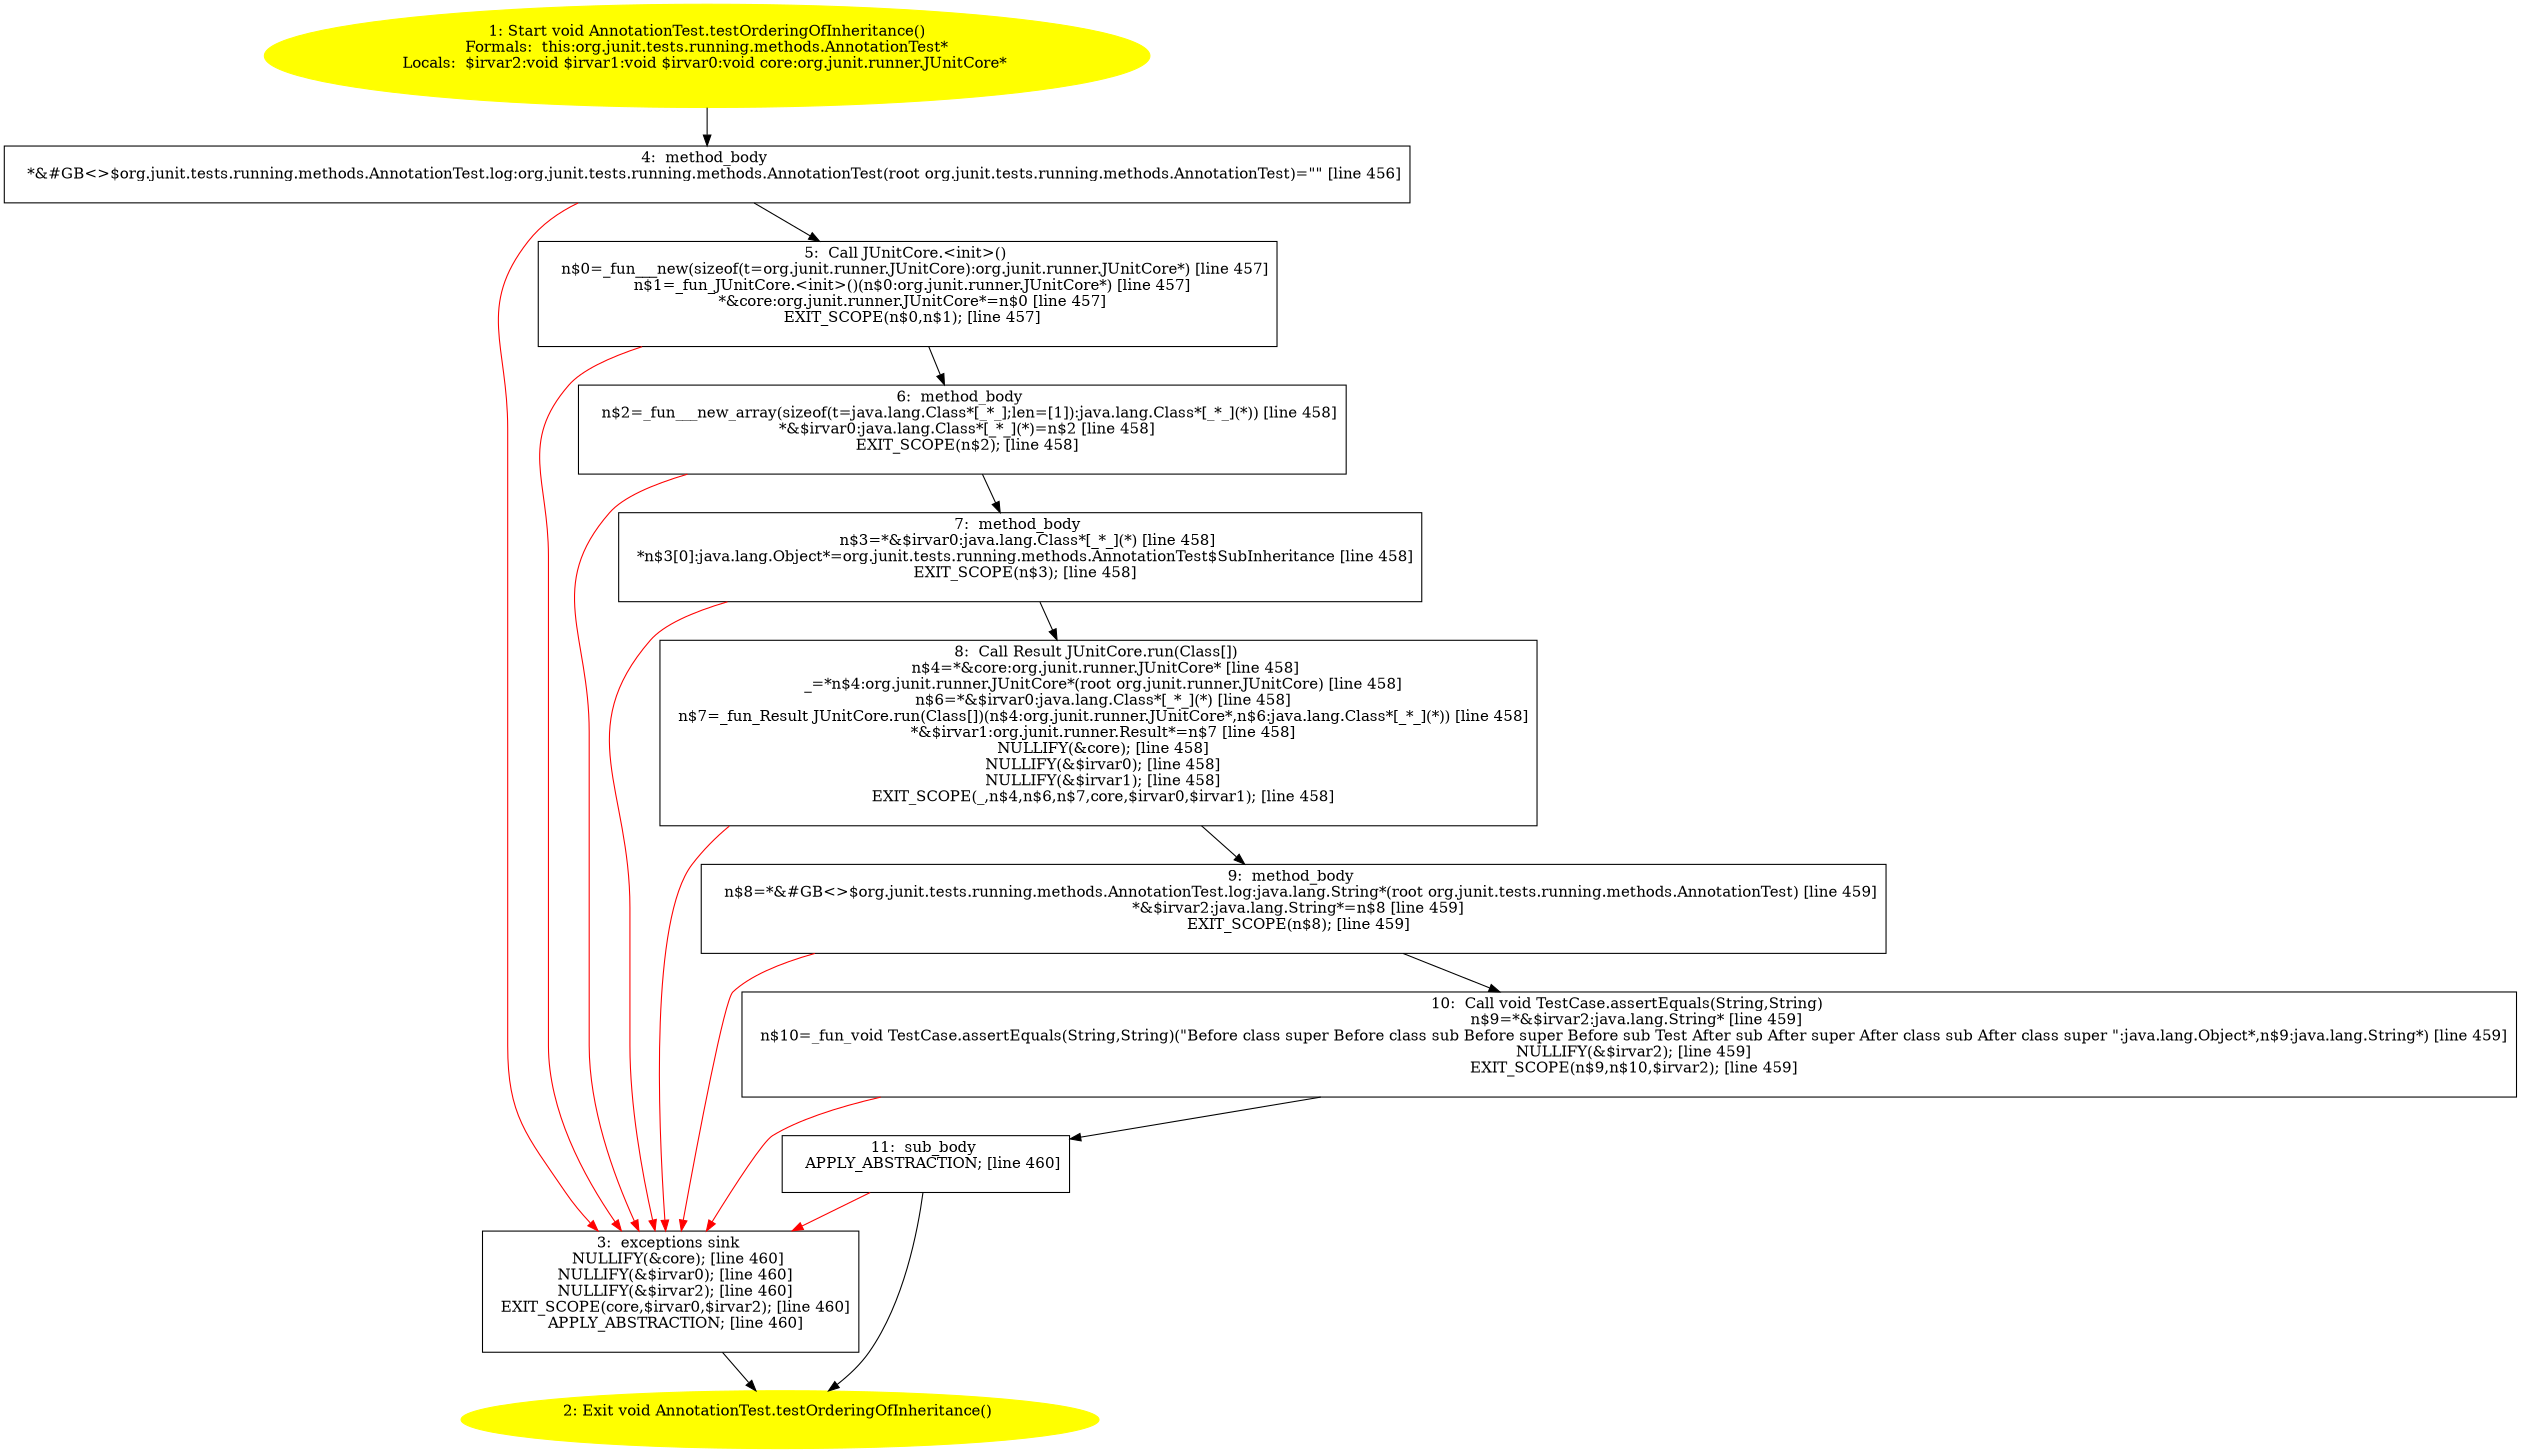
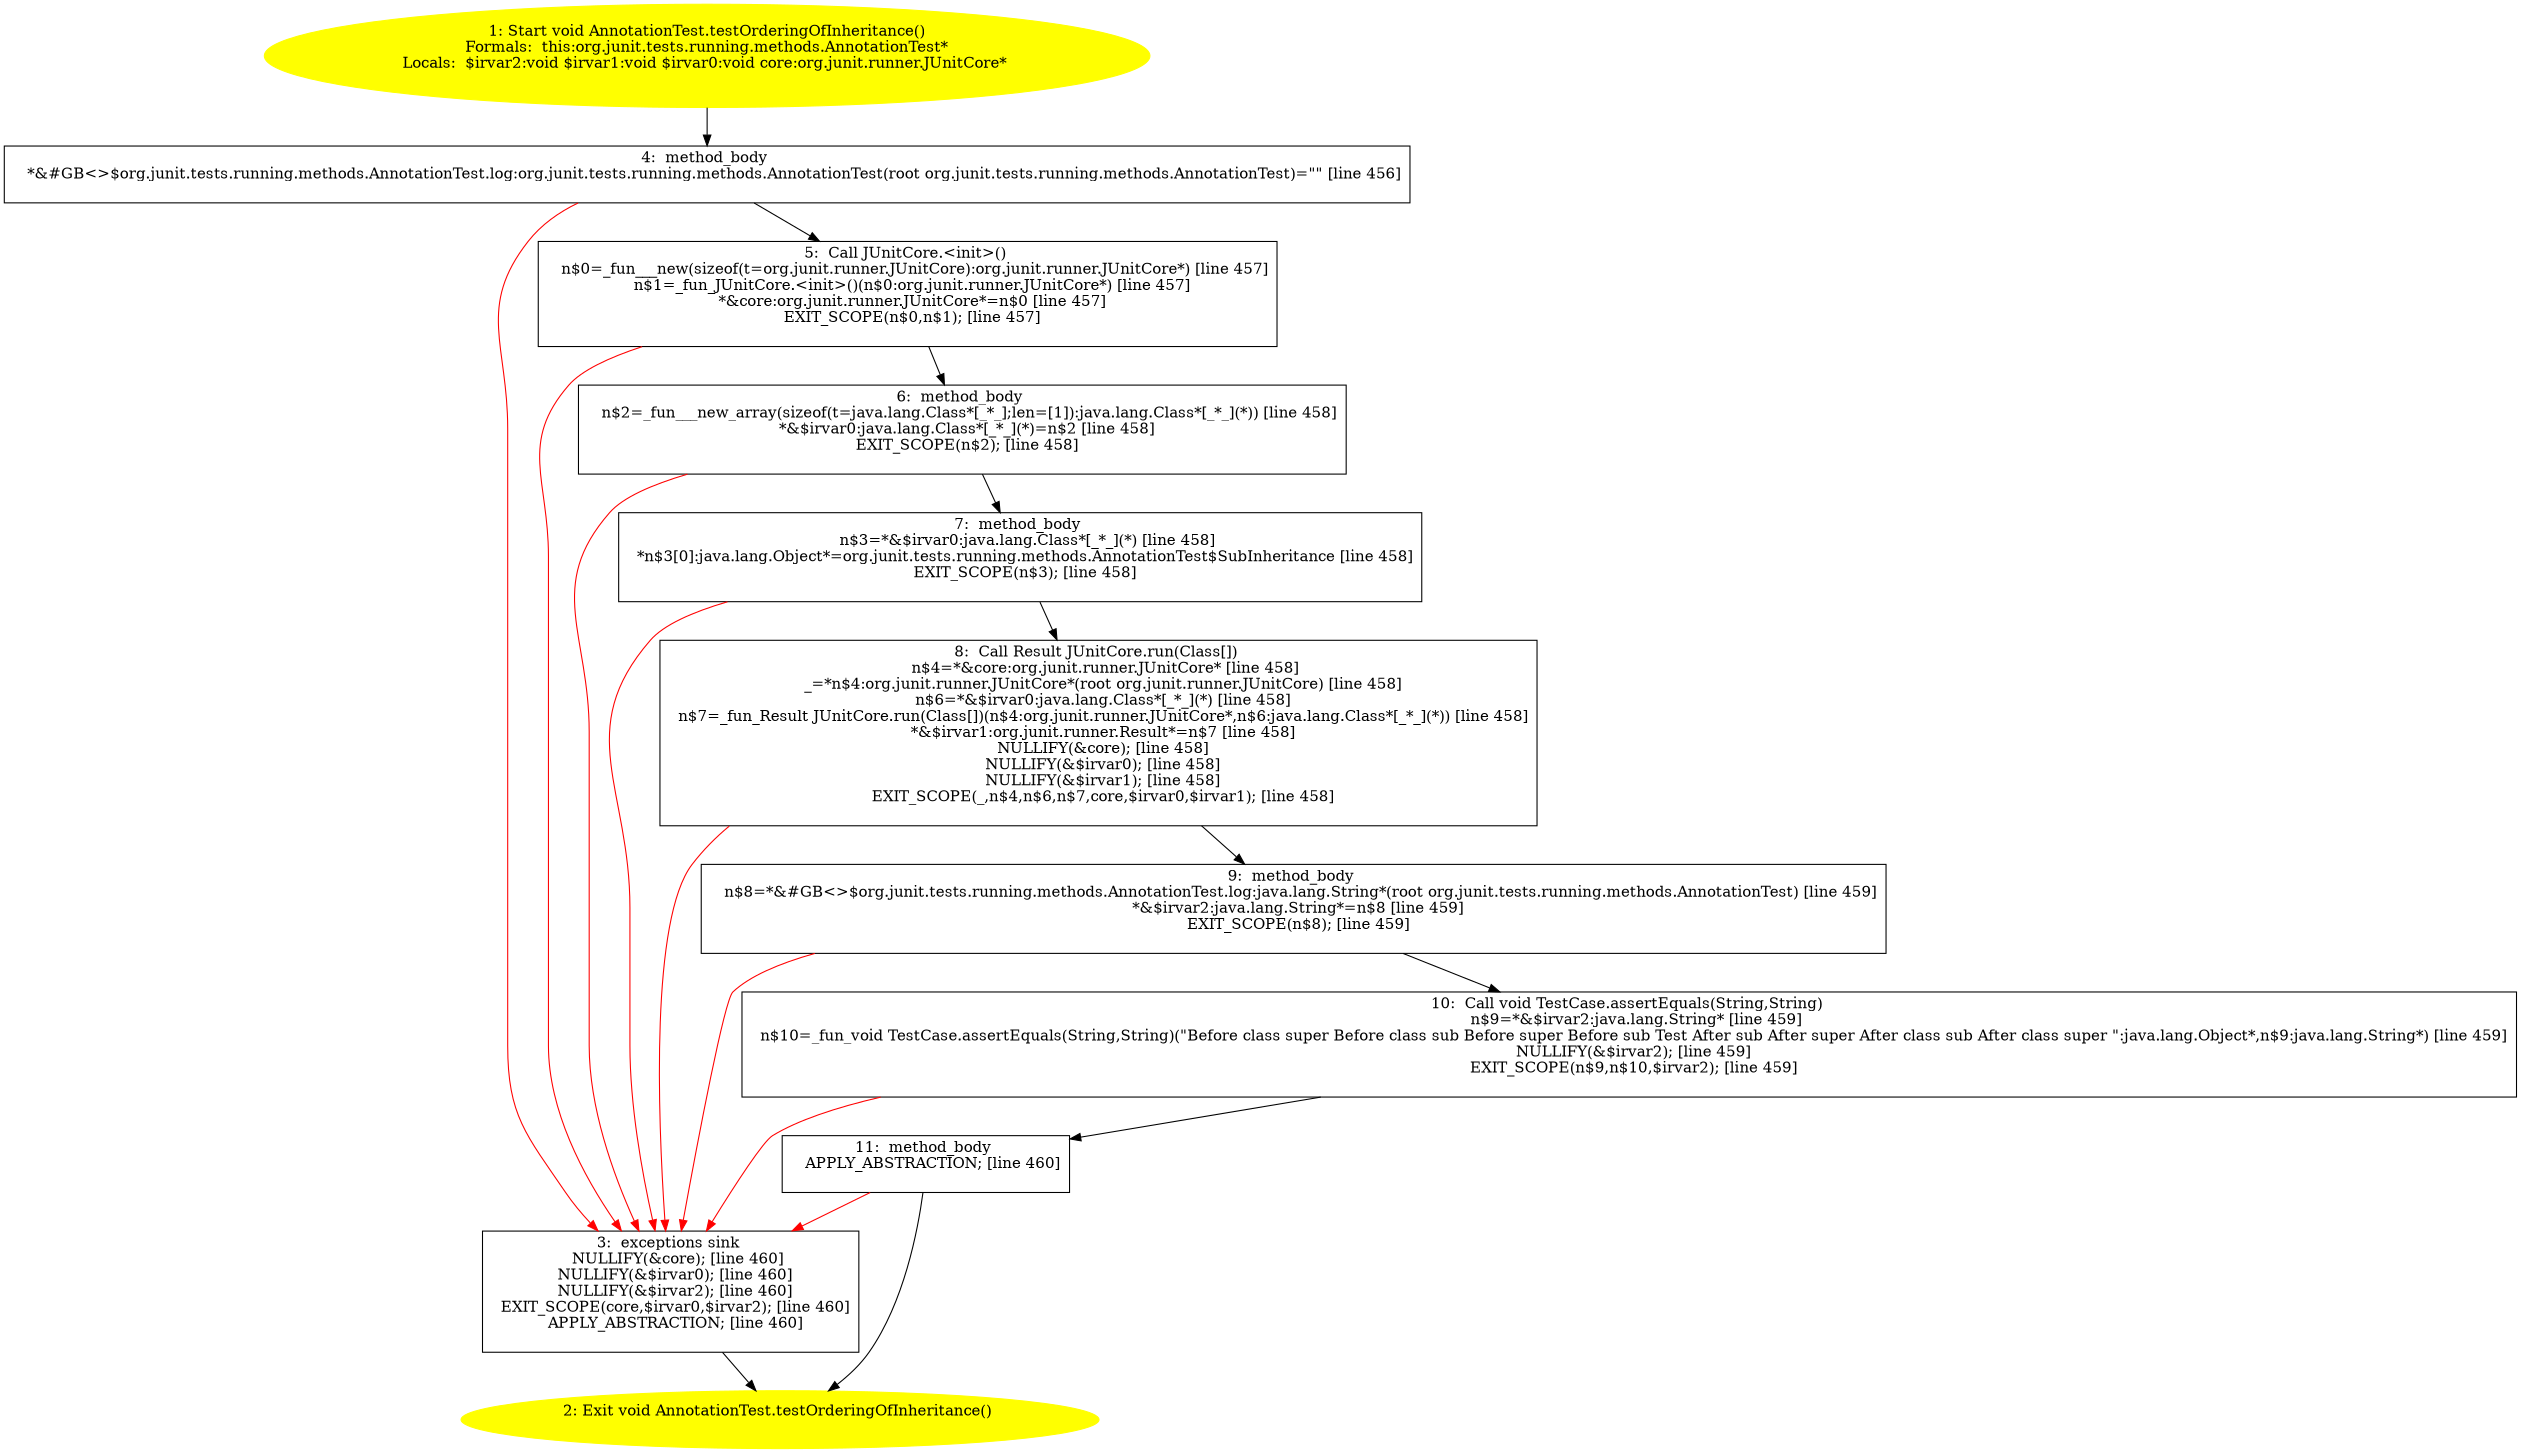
(926, 1164) -> (926, 1164)
